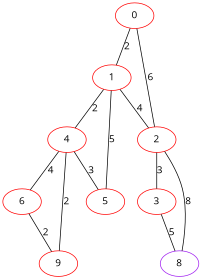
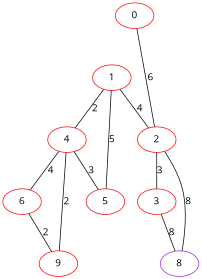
(123, 47) -> none
(172, 233) -> (172, 233)
